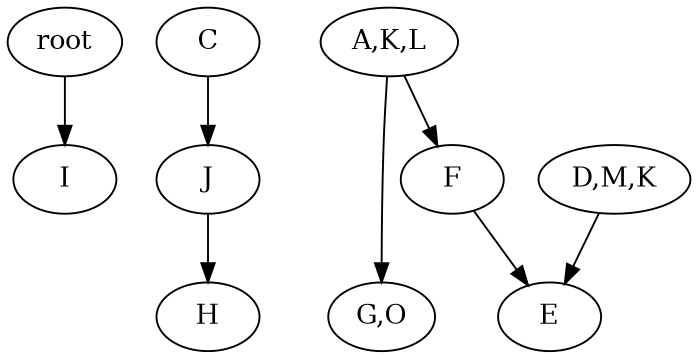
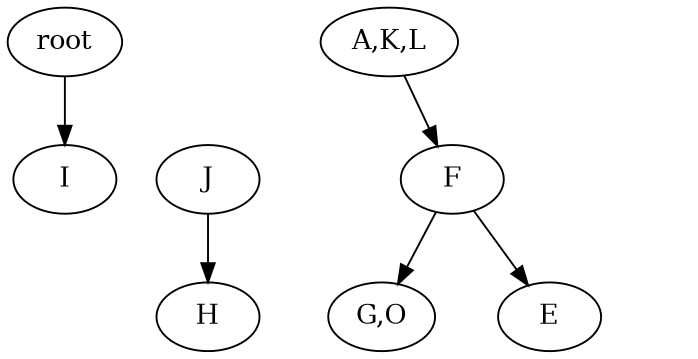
(208, 42) -> none
(383, 170) -> (421, 240)
(614, 179) -> none
